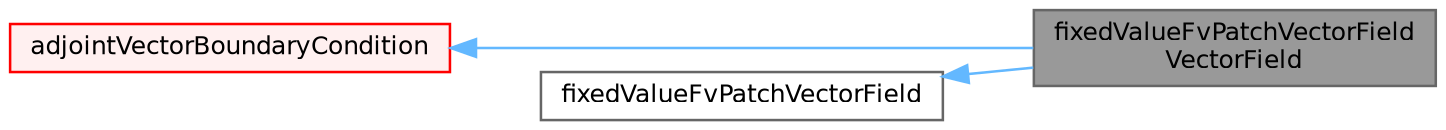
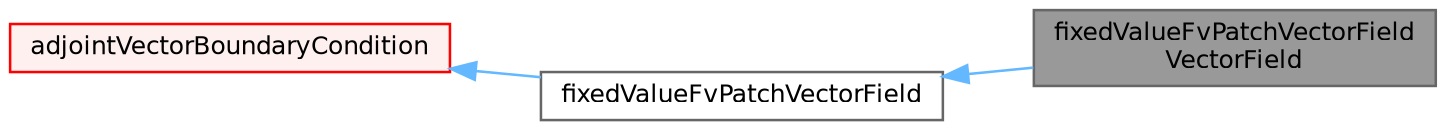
(755, 48) -> (508, 74)
